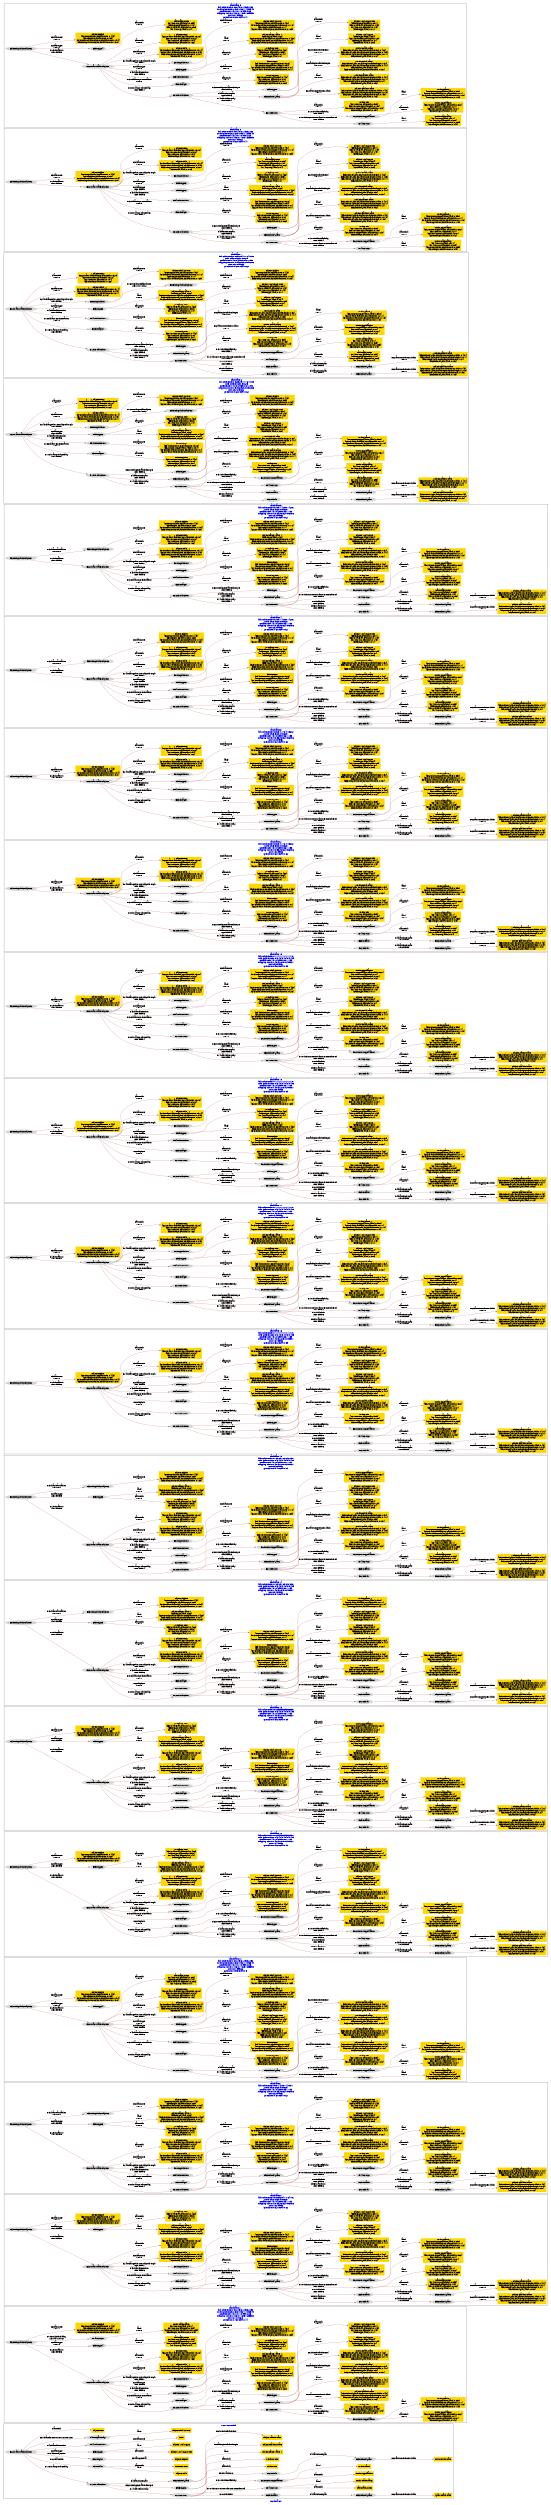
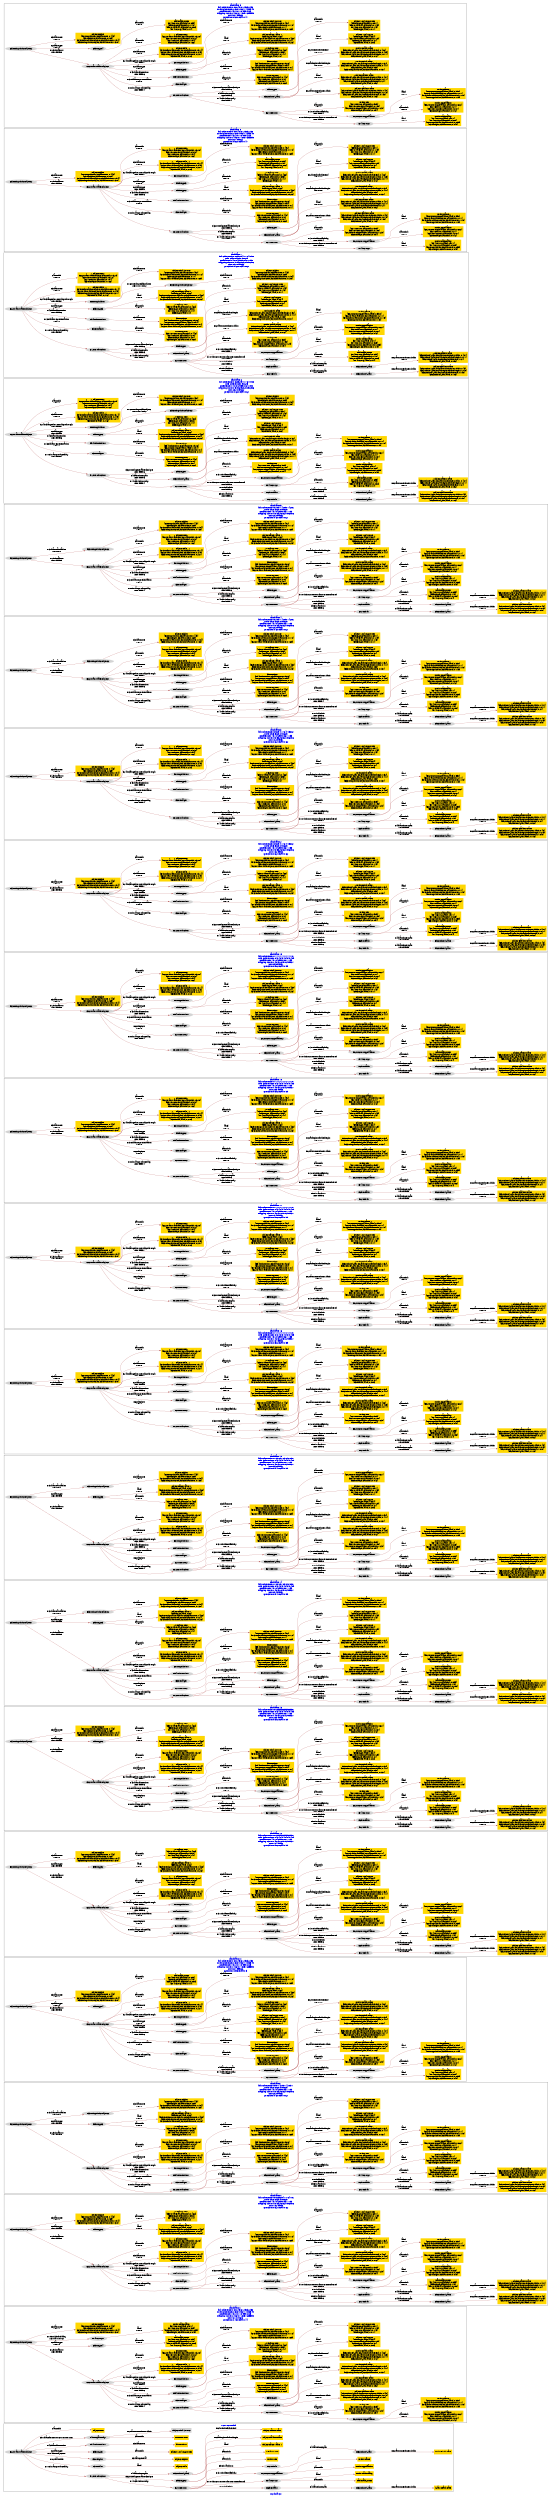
(181, 2430) -> (181, 2430)
(139, 2432) -> (139, 2432)
(181, 2438) -> (181, 2445)
(181, 2445) -> none
(139, 2466) -> (142, 2438)
